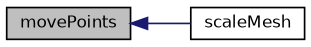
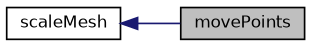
(169, 23) -> (159, 23)
